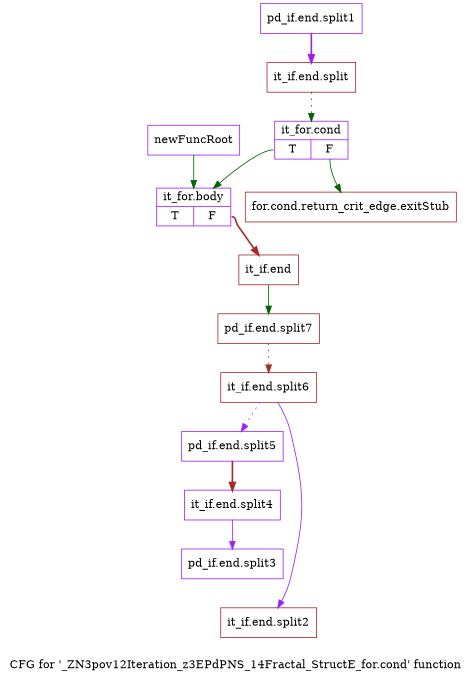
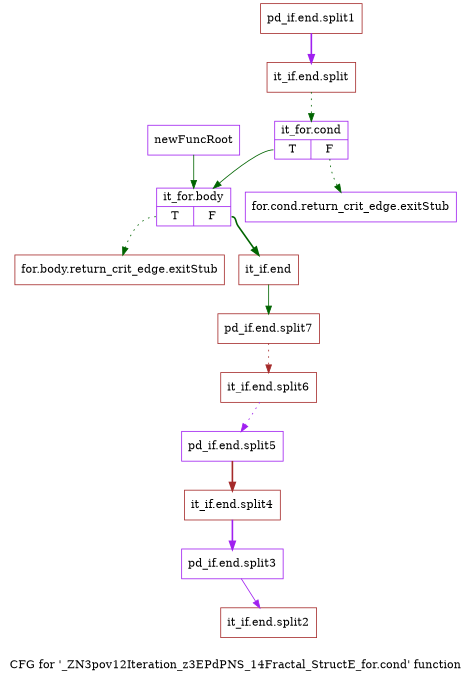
(311, 19) -> (311, 19)
(332, 173) -> (332, 173)
(351, 207) -> (351, 207)
(242, 232) -> (242, 232)
none -> (120, 270)
(302, 501) -> (248, 590)
(232, 505) -> (232, 505)
(232, 531) -> (232, 531)
